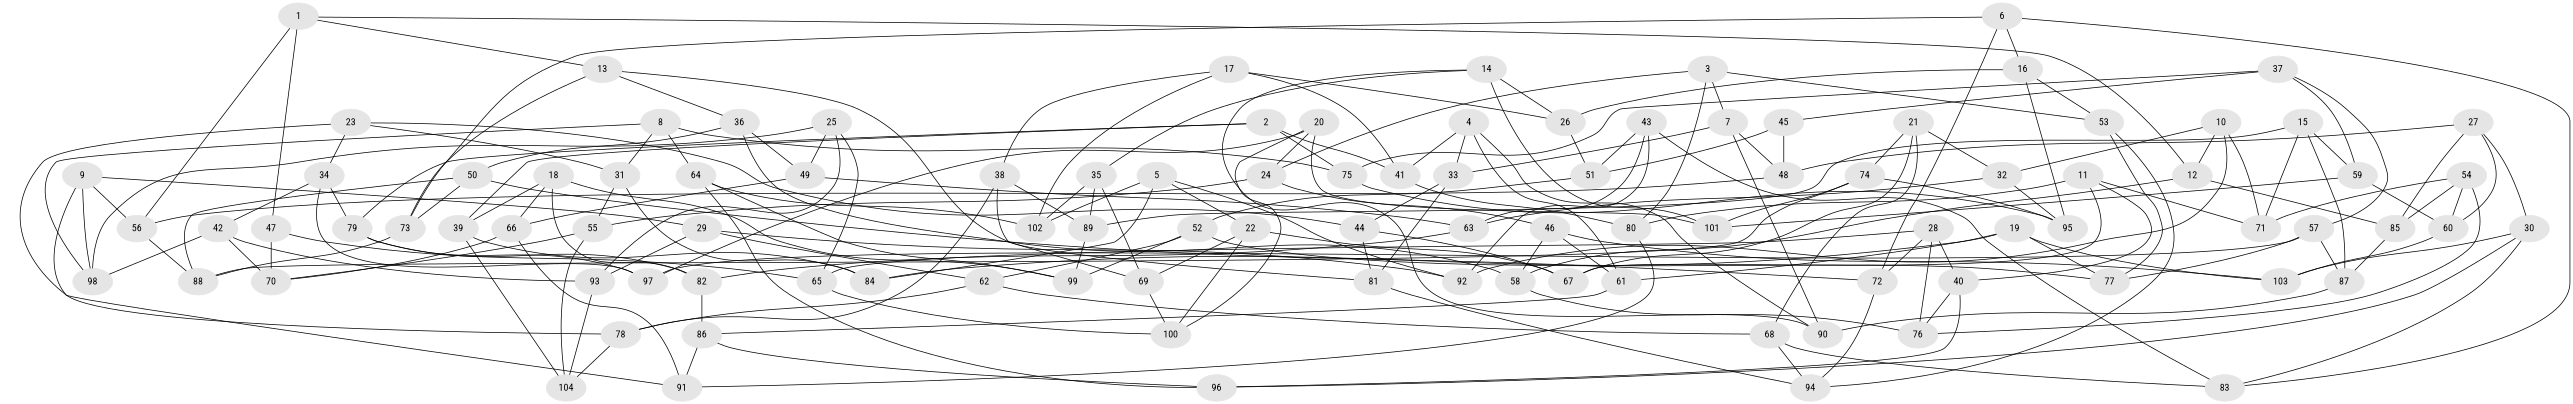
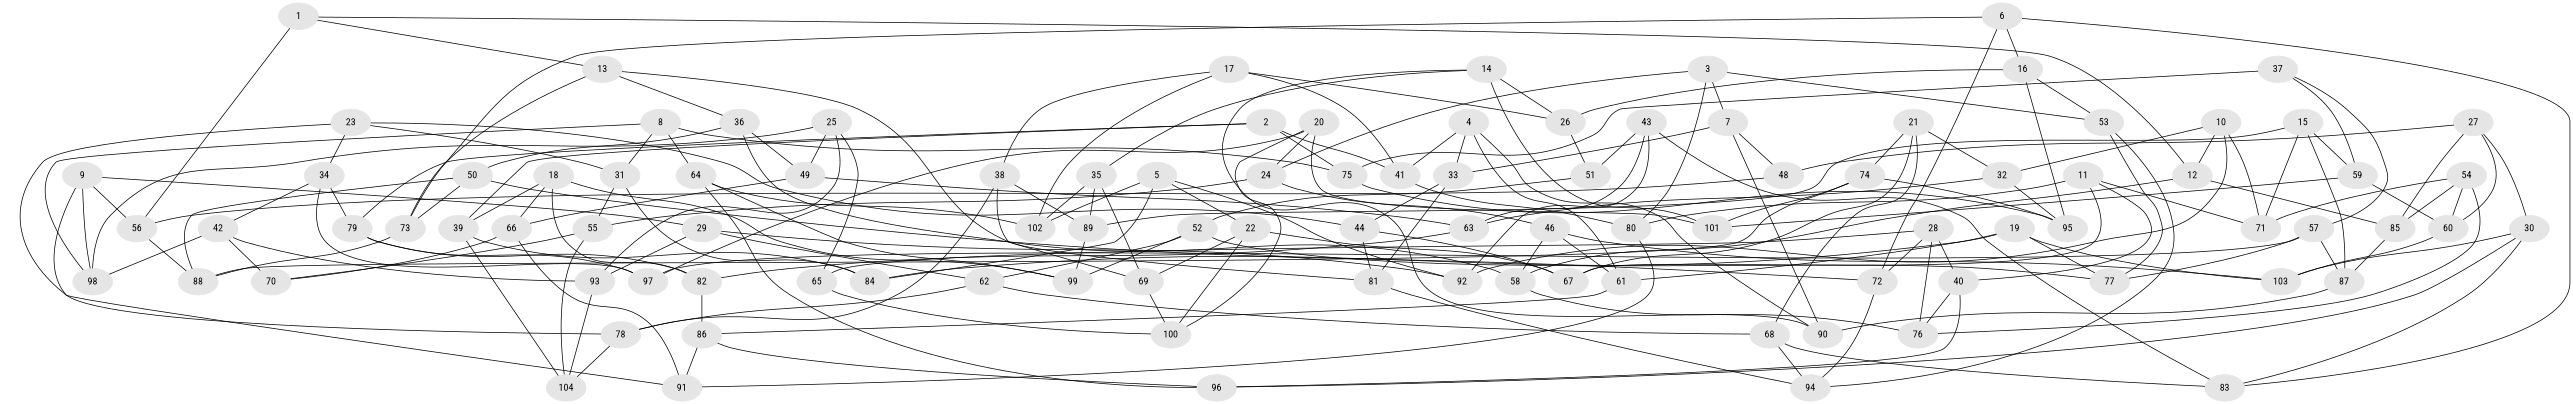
(1784, 122) -> none
(271, 229) -> none
